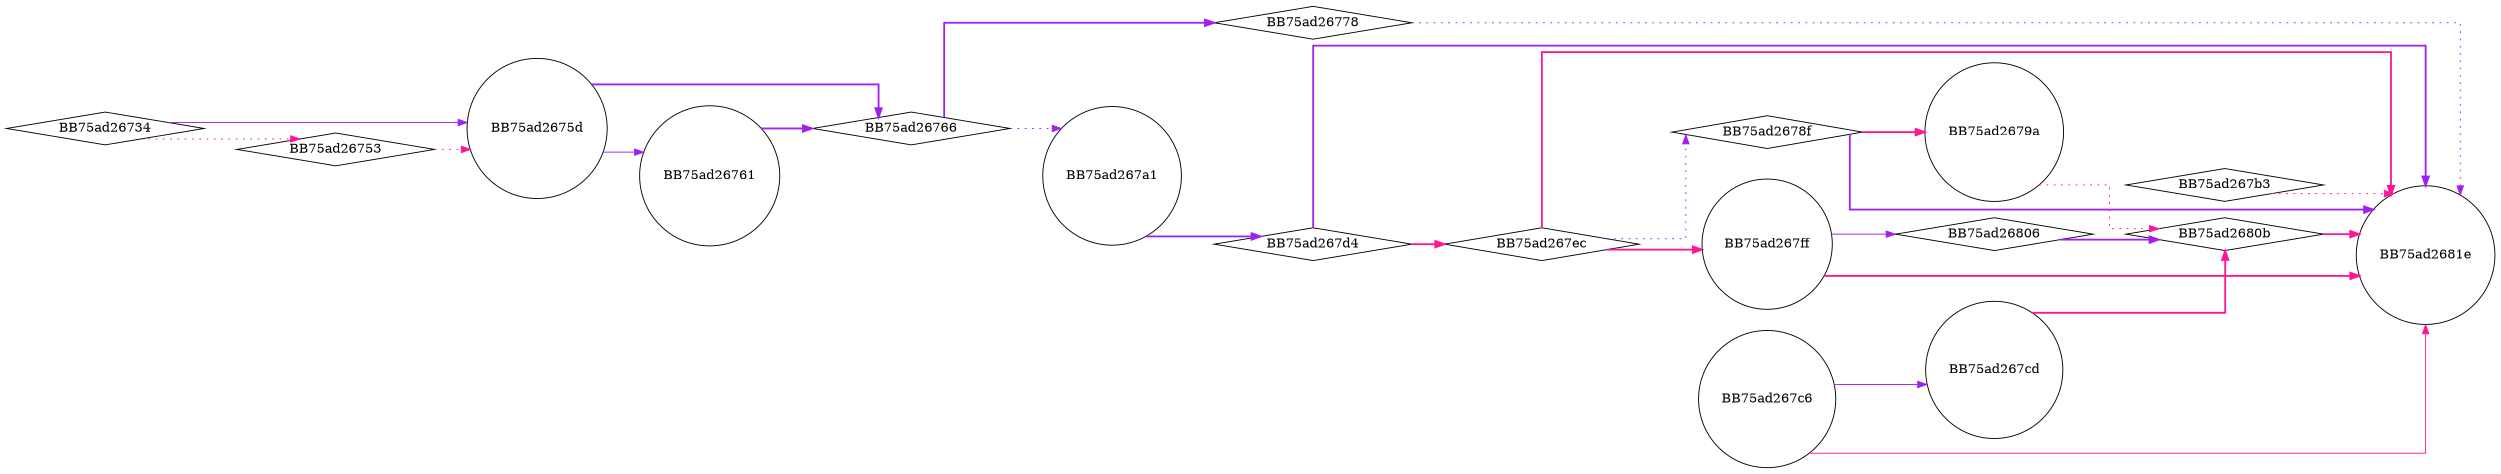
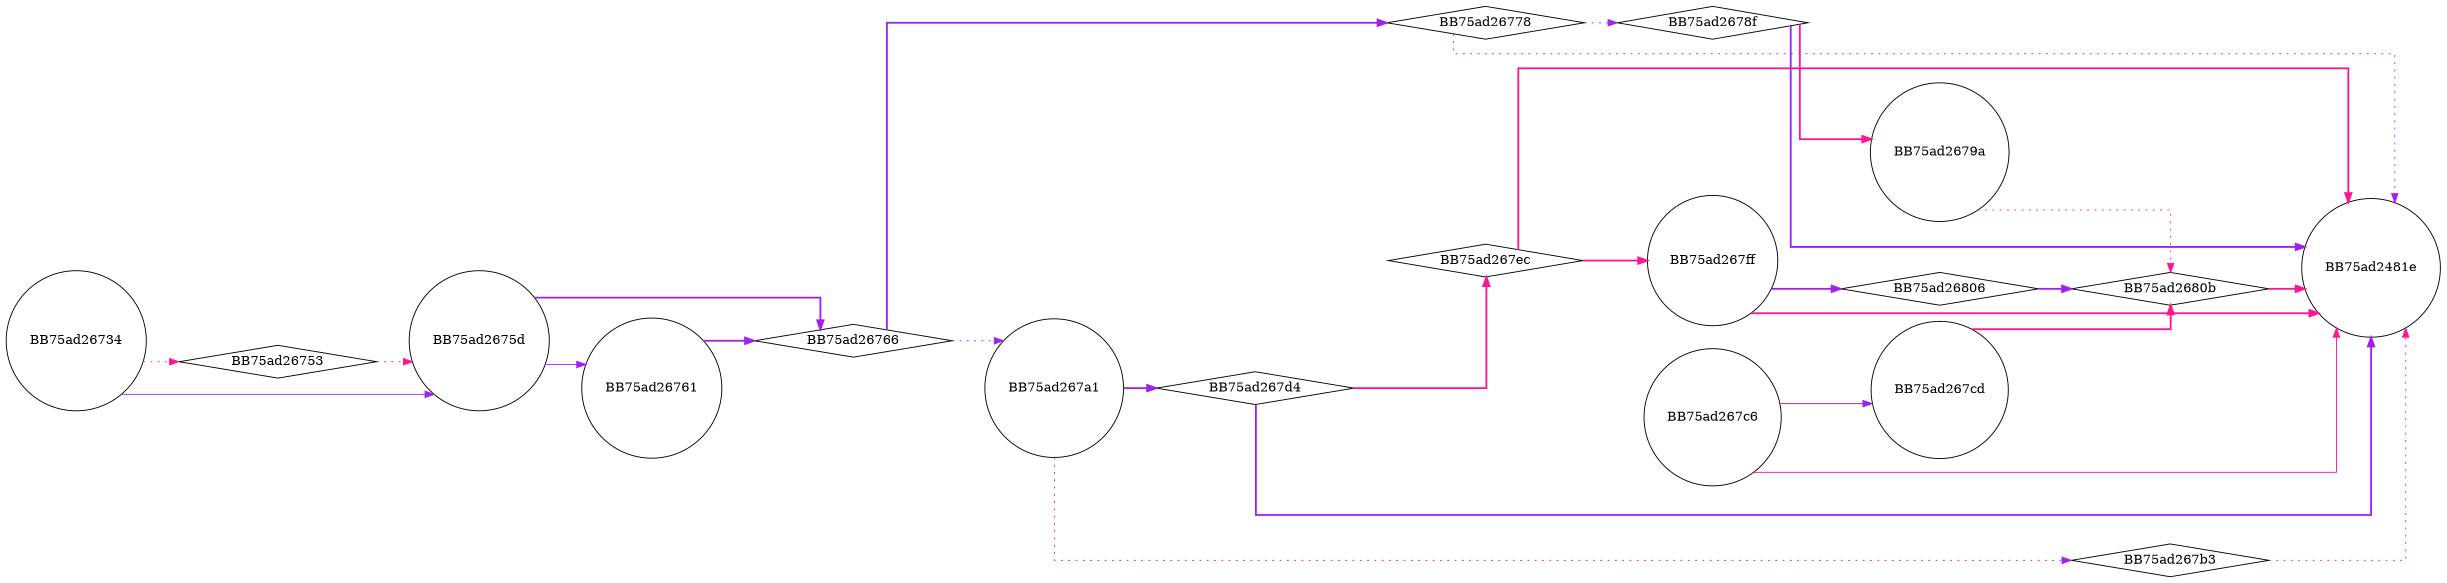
(105, 128) -> (76, 341)
(1686, 231) -> (1596, 23)
(1859, 234) -> (1801, 289)
(2426, 255) -> (2371, 268)
none -> (1507, 560)
